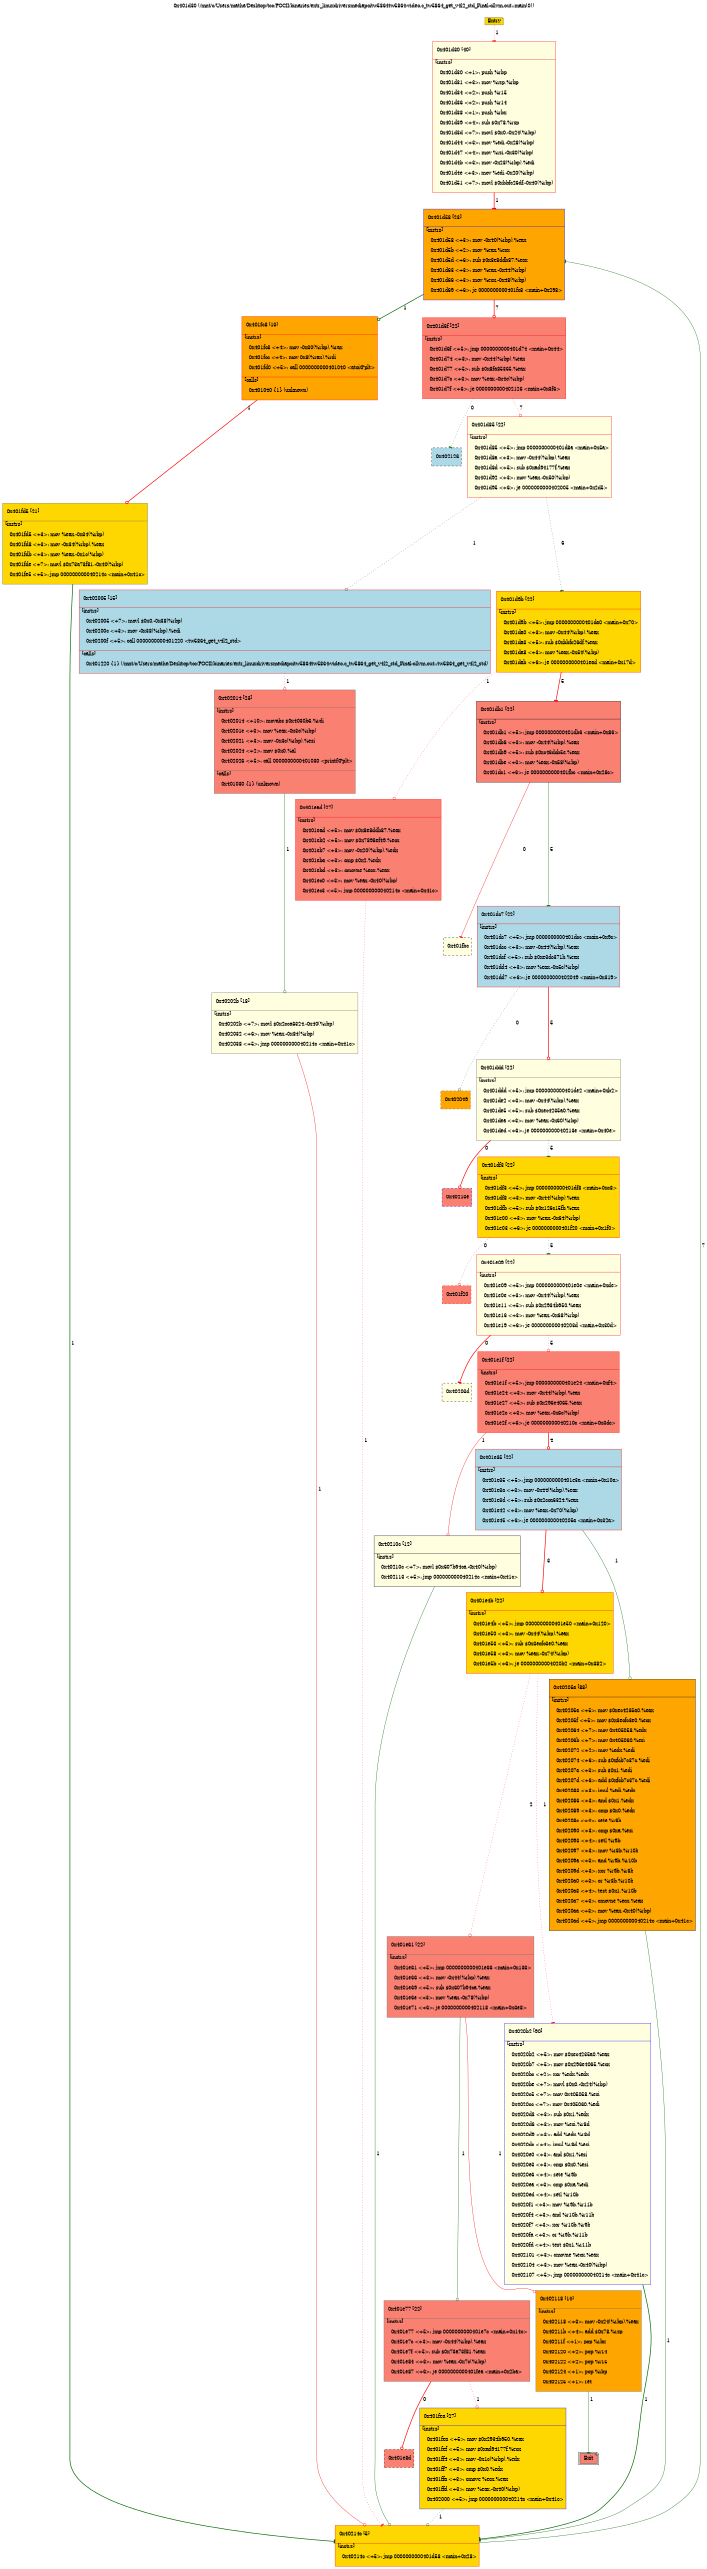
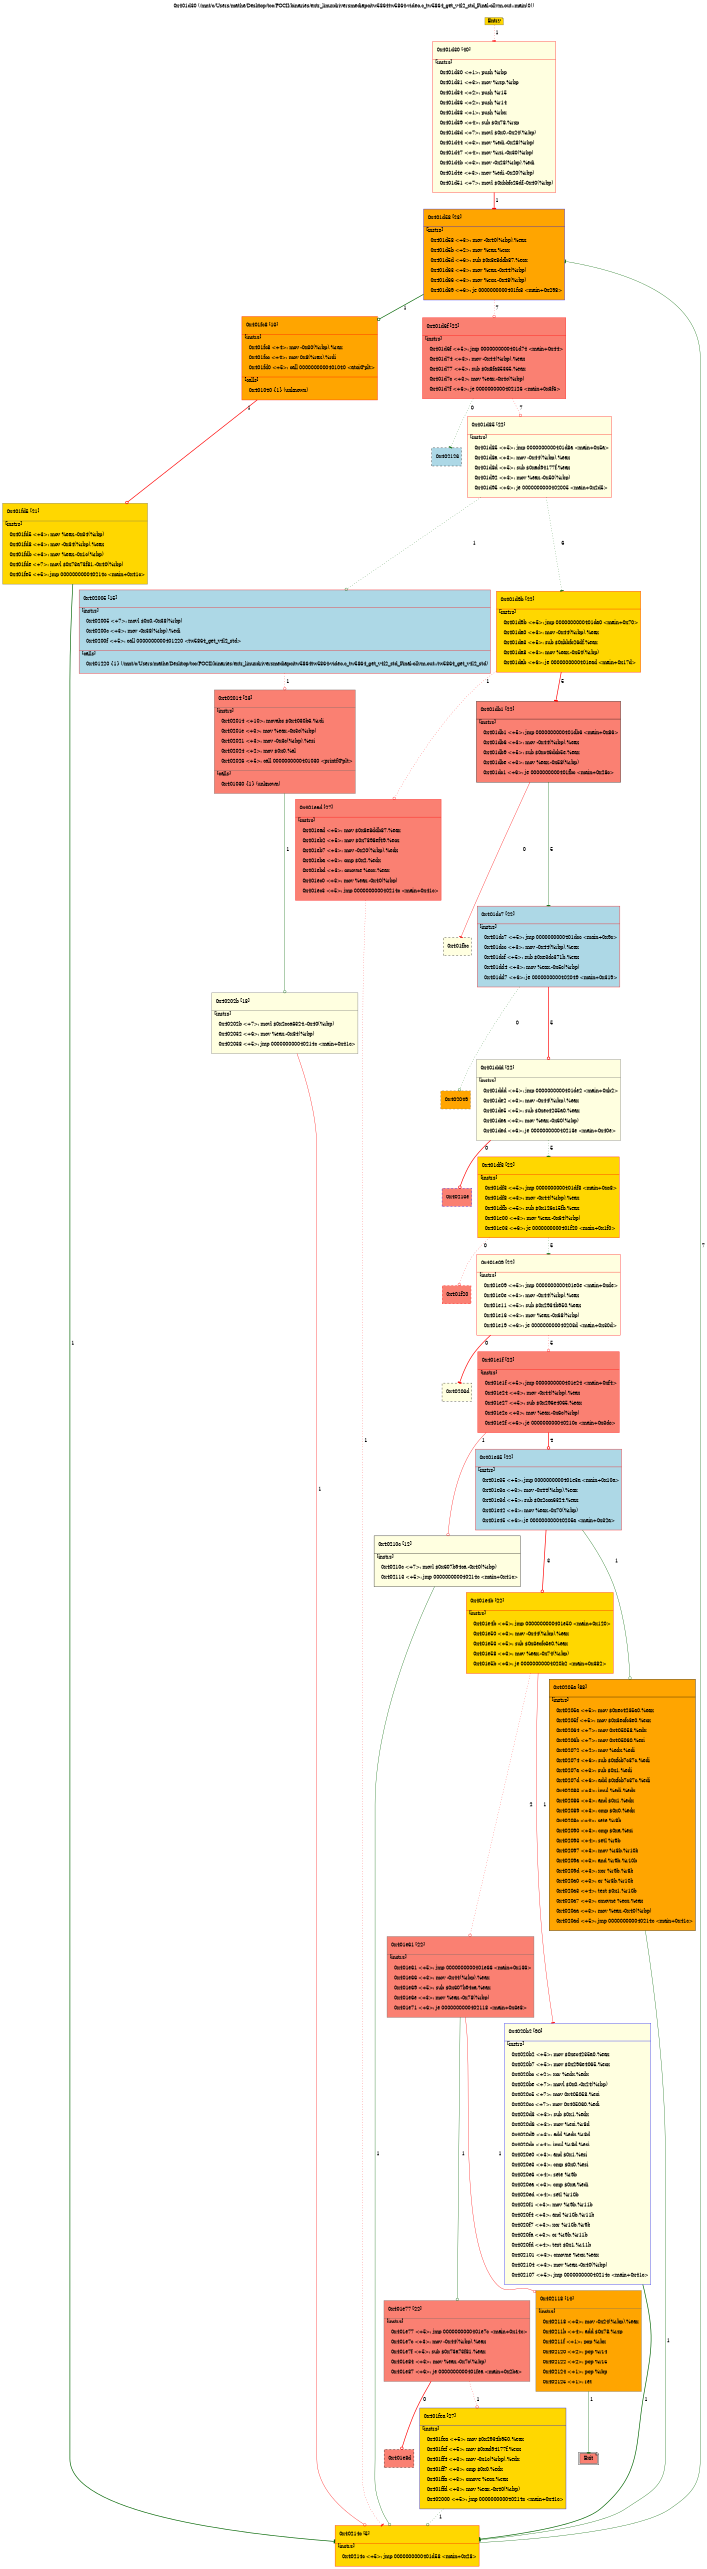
(494, 308) -> (494, 308)
(537, 1848) -> (537, 1848)
